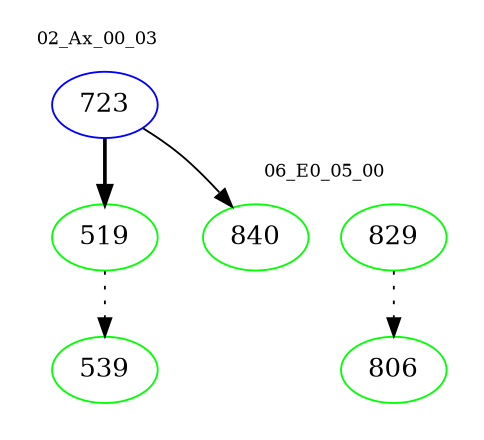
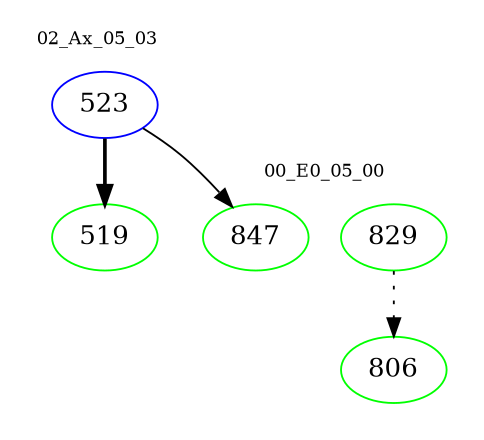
(98, 40) -> (98, 40)
(105, 105) -> (105, 105)
(325, 172) -> (325, 172)
(256, 237) -> (256, 237)
(105, 370) -> none
